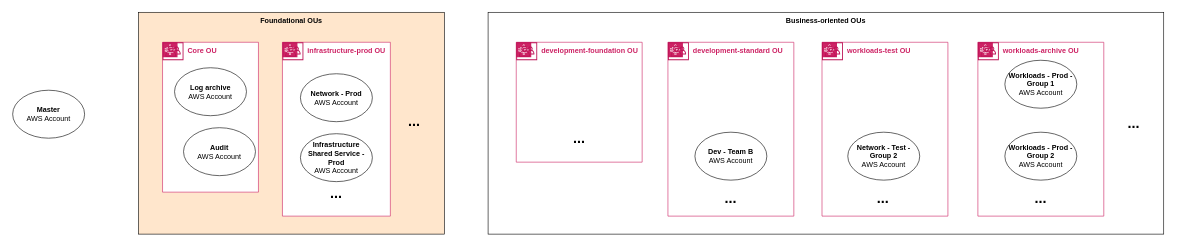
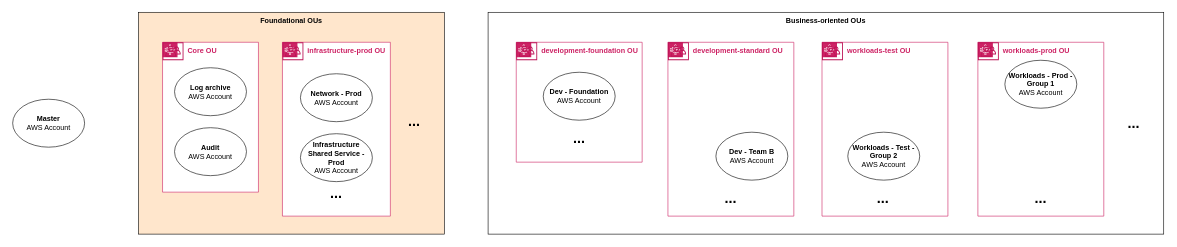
(1035, 51) -> (1030, 51)
none -> (579, 96)
(48, 114) -> (48, 123)
(219, 152) -> (210, 152)
(731, 156) -> (752, 156)
(884, 156) -> (884, 156)
(1041, 156) -> none
